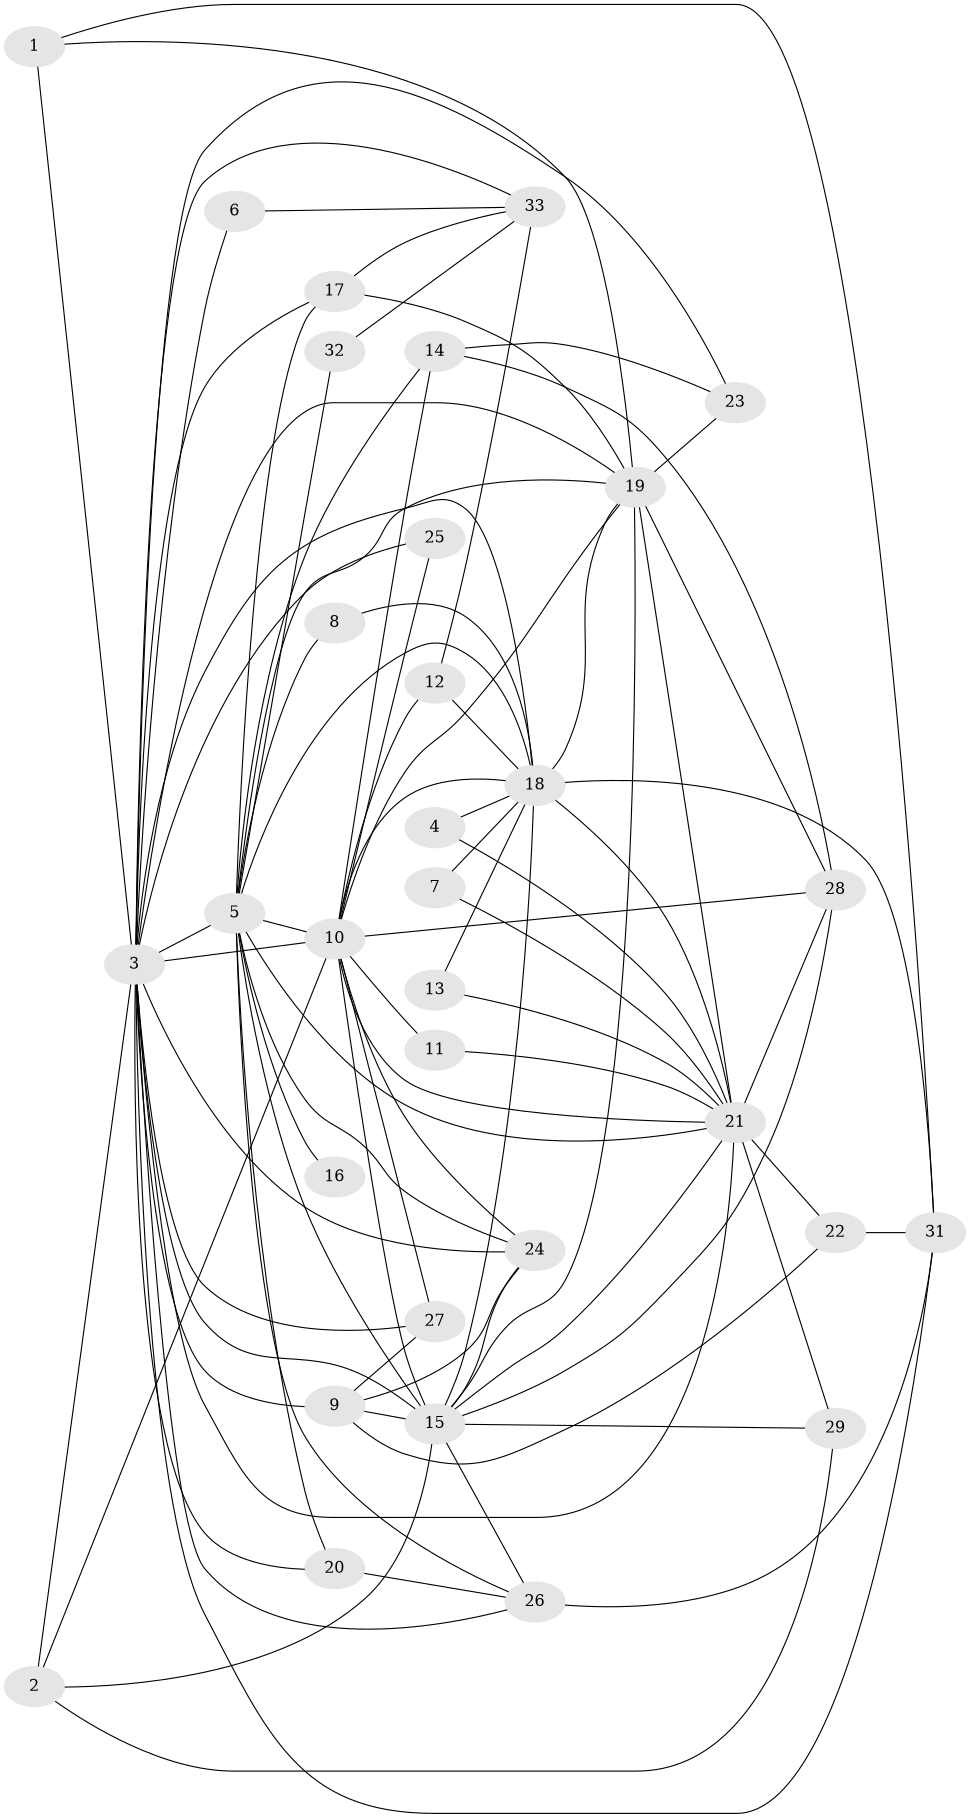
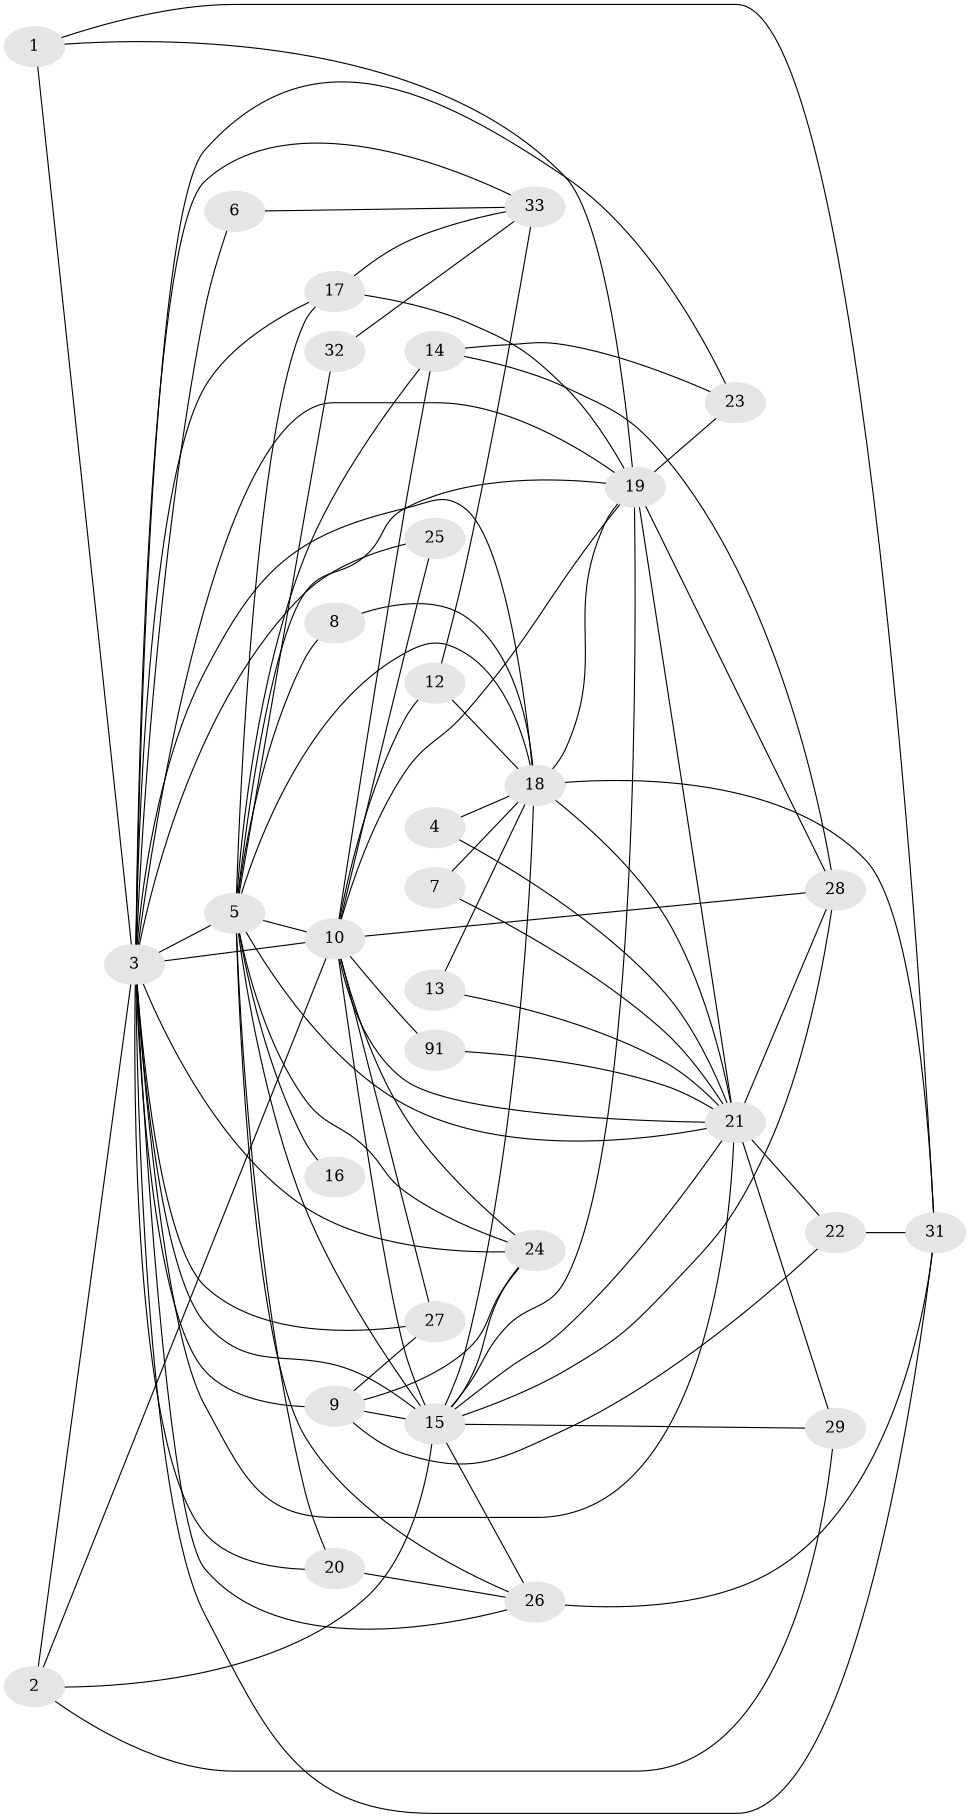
(396, 806) -> none
(435, 1050) -> (435, 1050)
